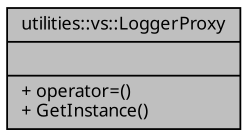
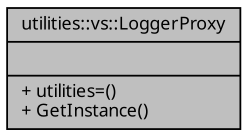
(77, 92) -> (69, 92)
